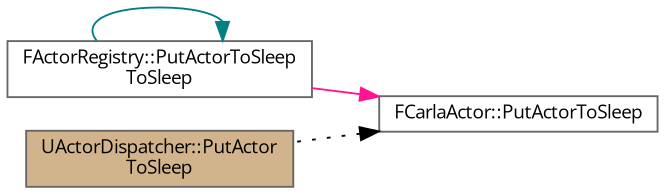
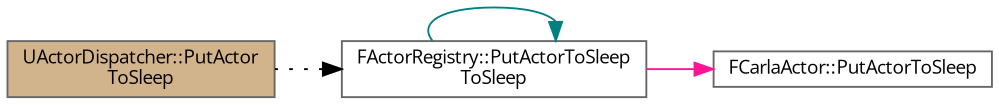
(327, 138) -> (299, 69)
